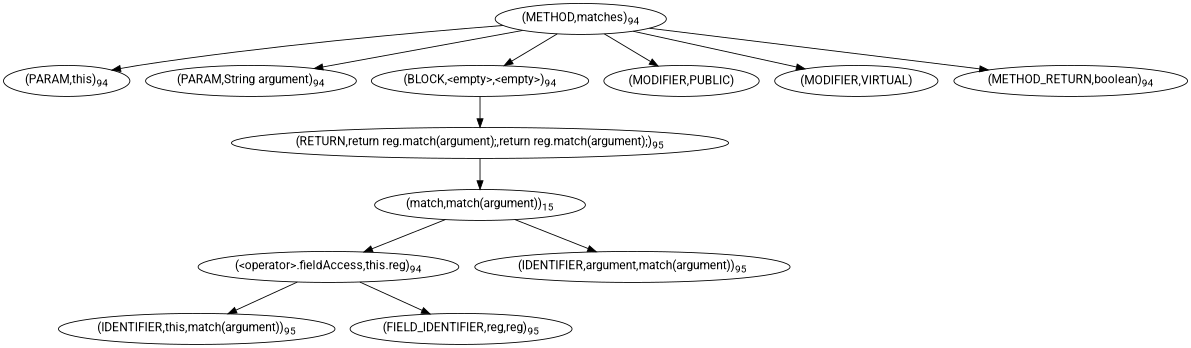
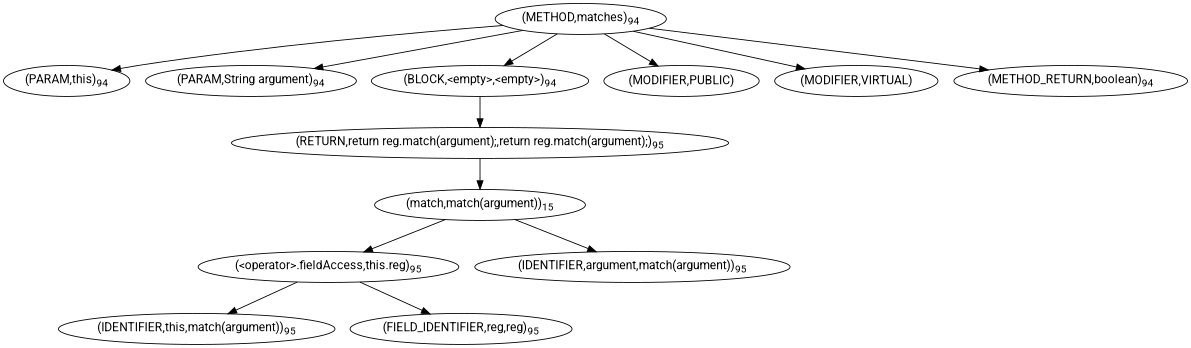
(416, 266) -> (416, 266)
